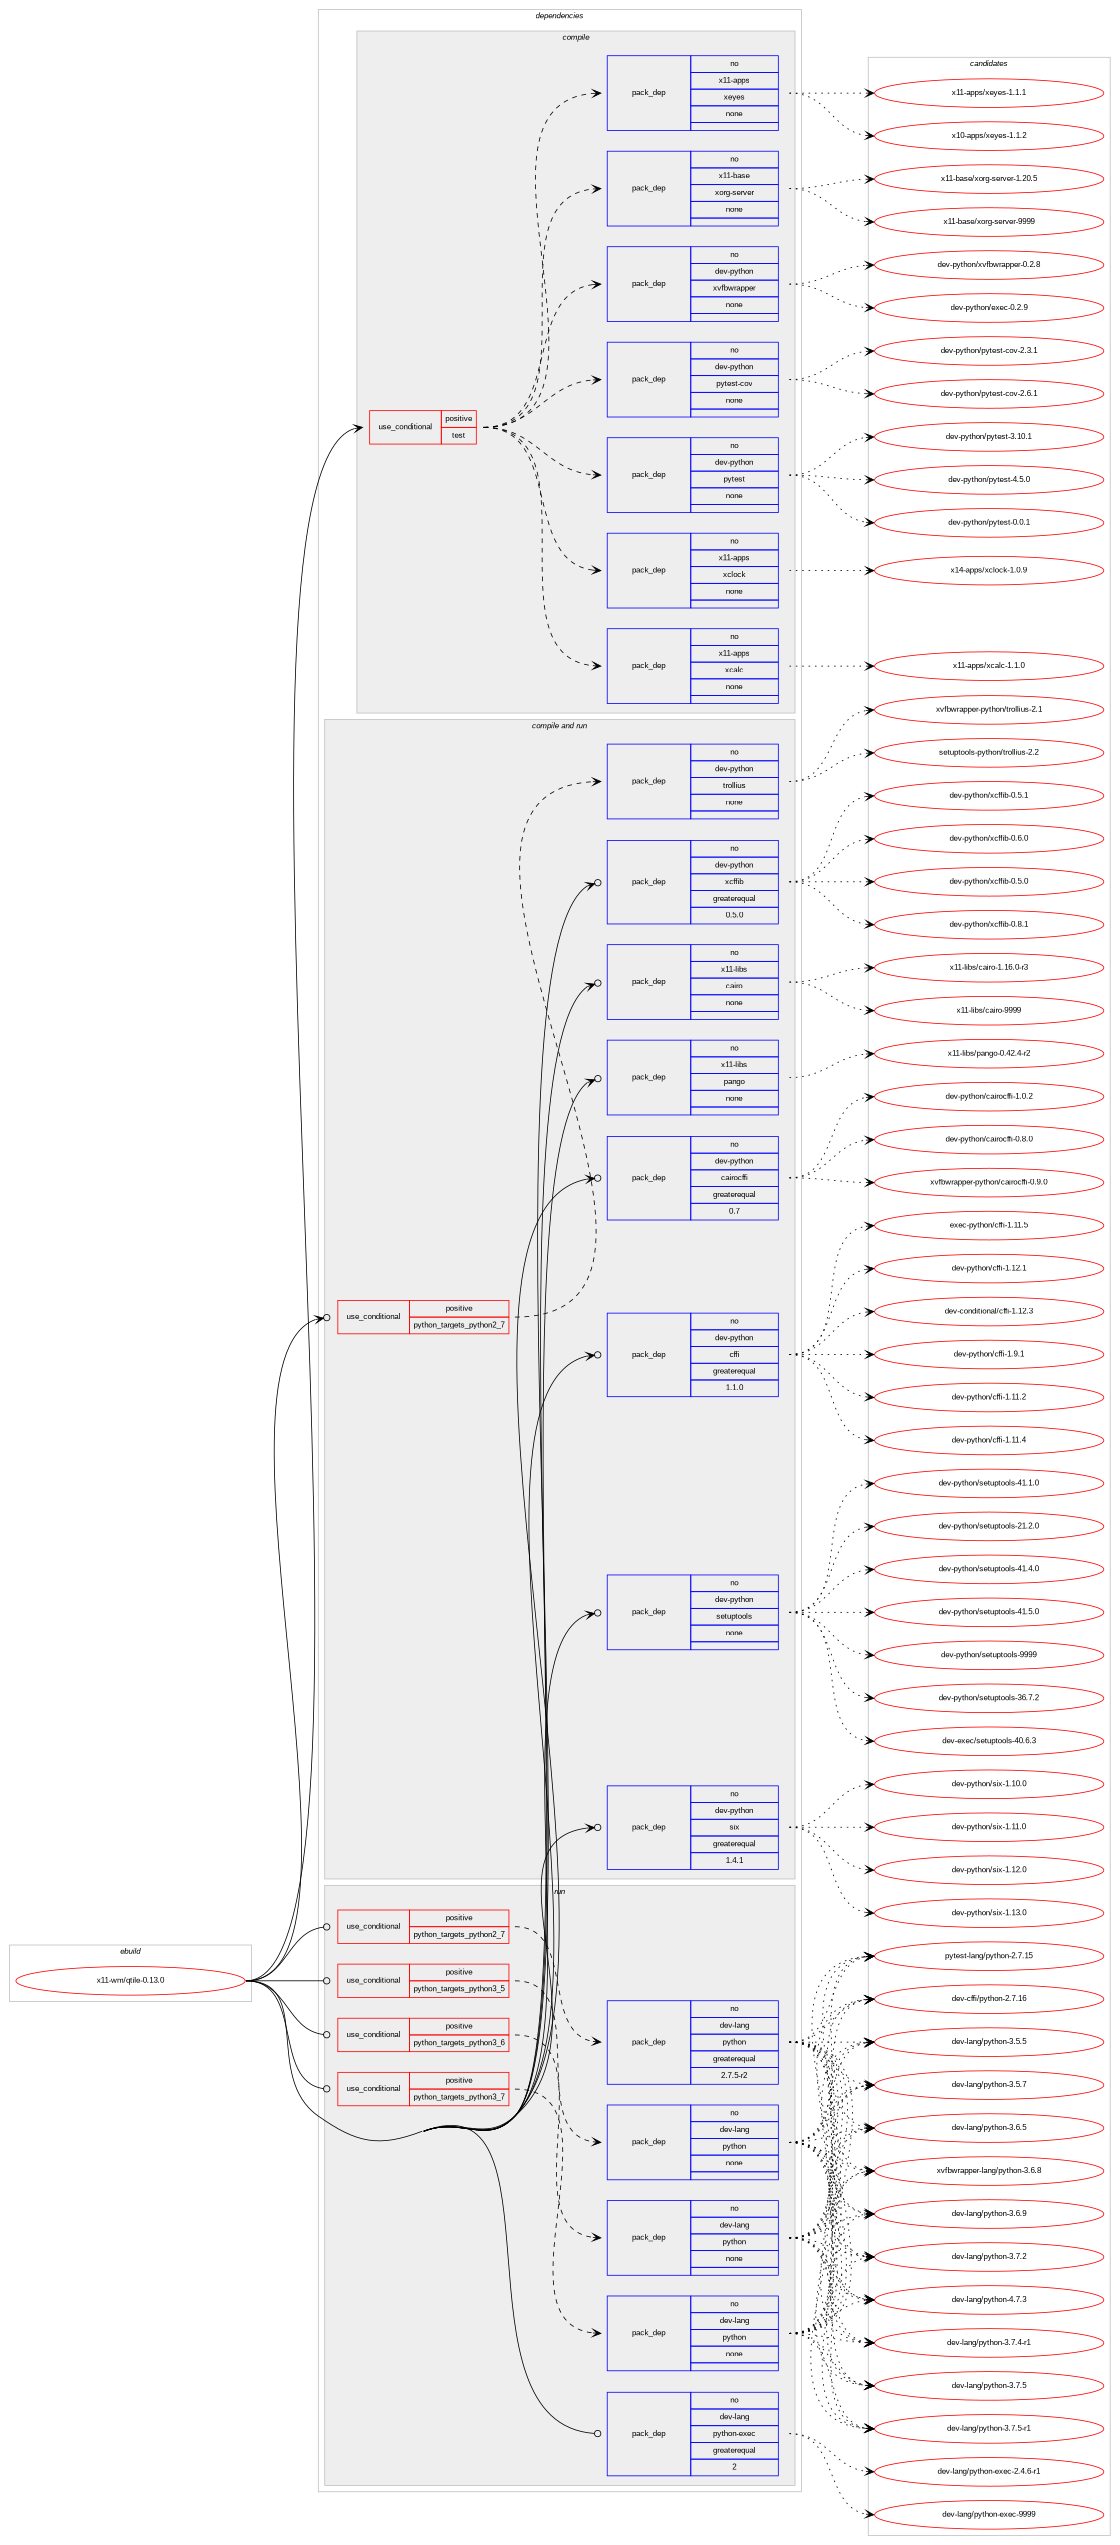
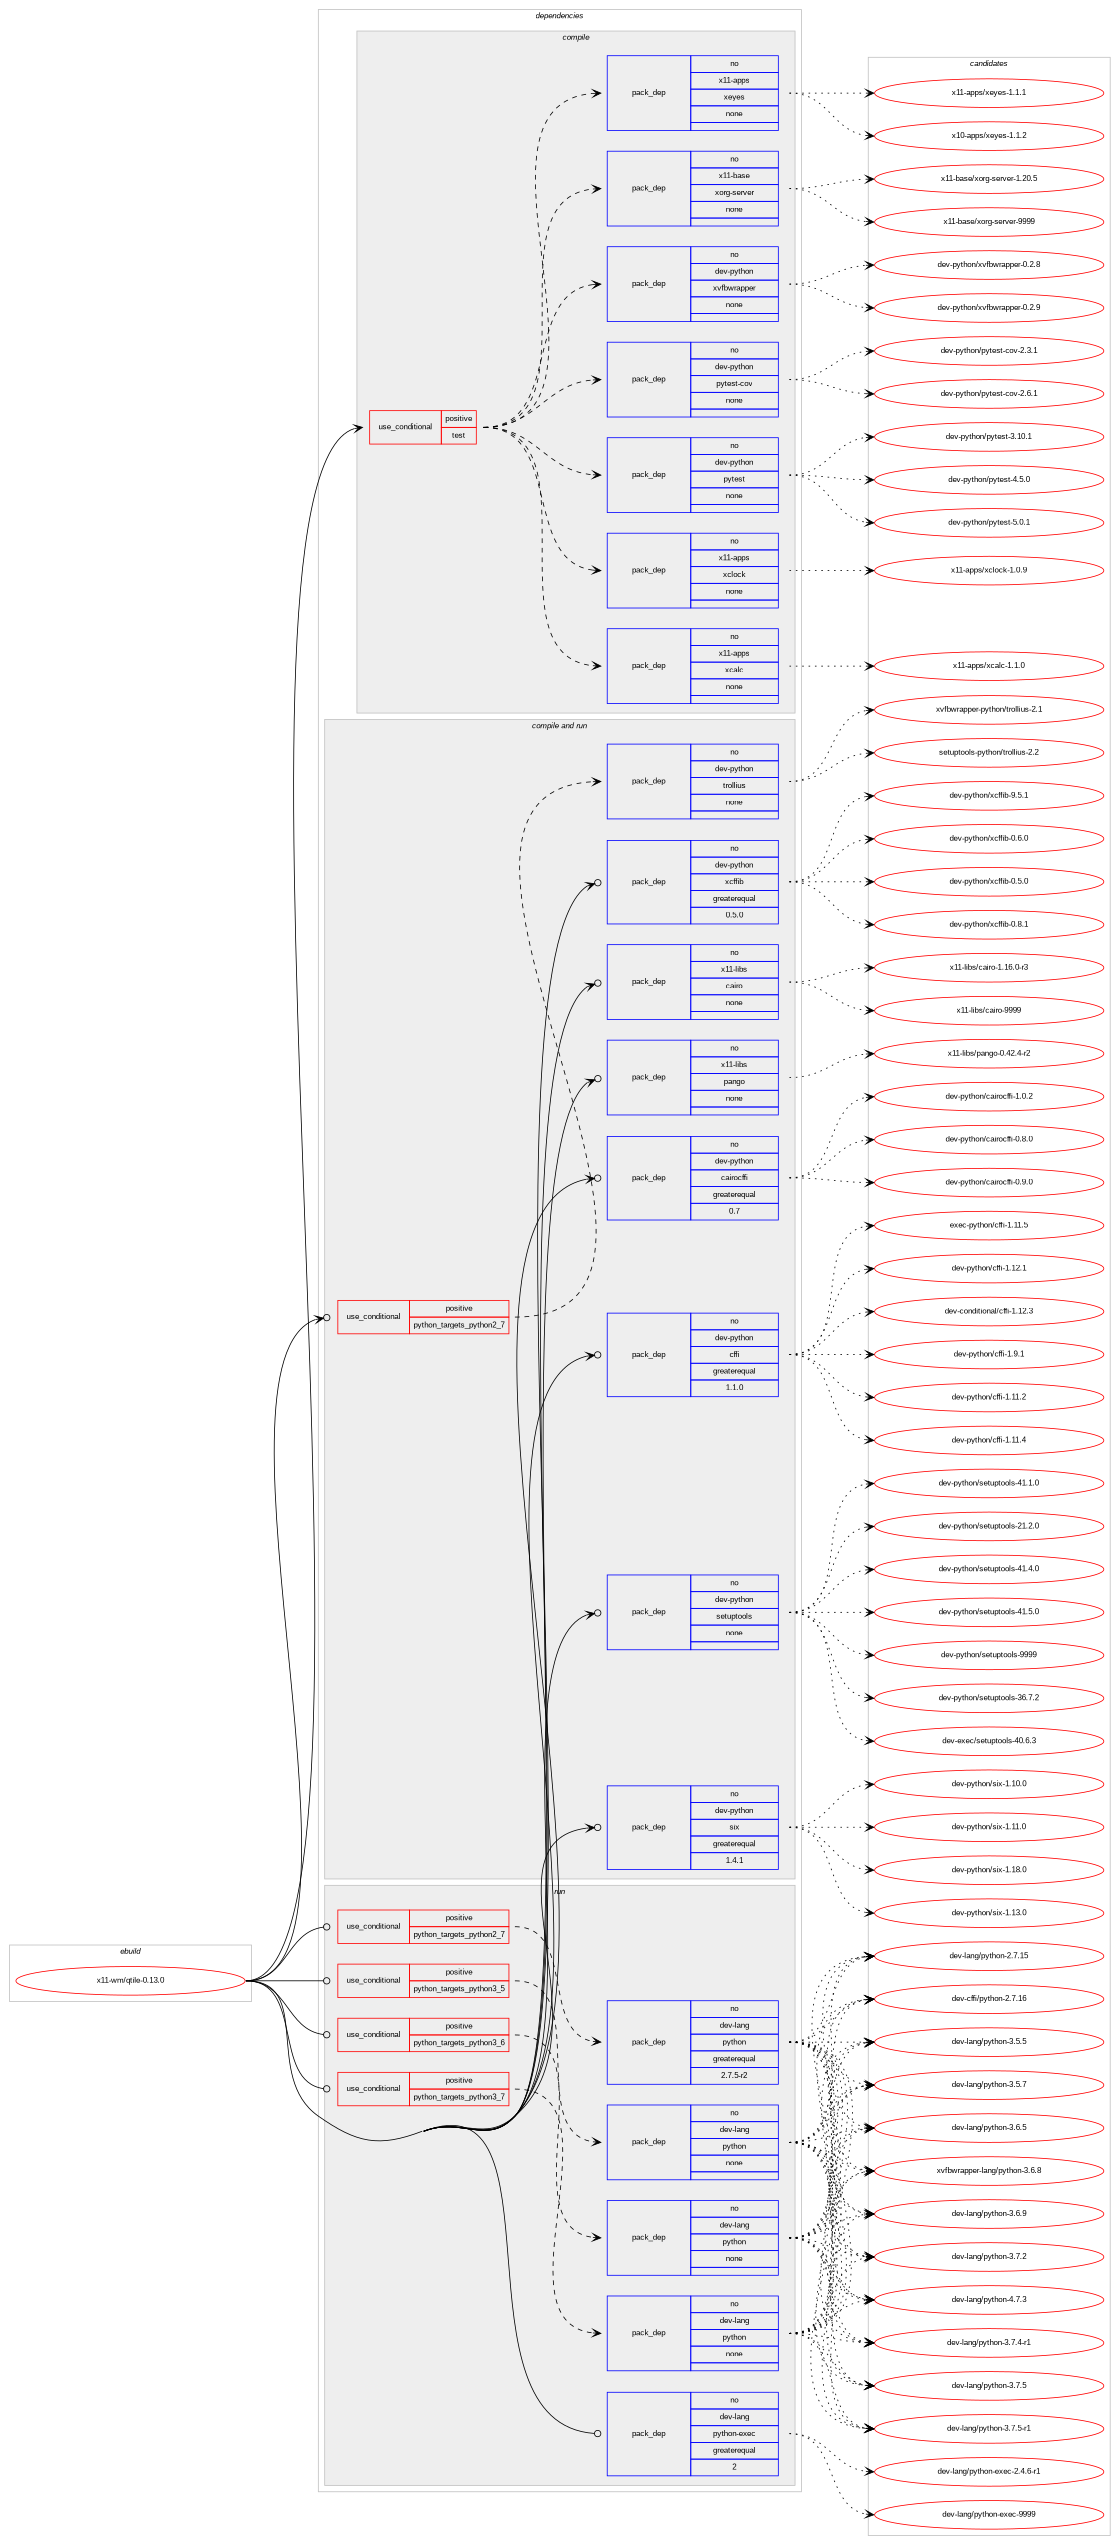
(989, 308) -> (989, 308)
(989, 523) -> (989, 523)
(989, 571) -> (989, 571)
(989, 796) -> (989, 796)
(989, 1183) -> (989, 1183)
(989, 1870) -> (989, 1870)
(989, 1956) -> (989, 1956)
